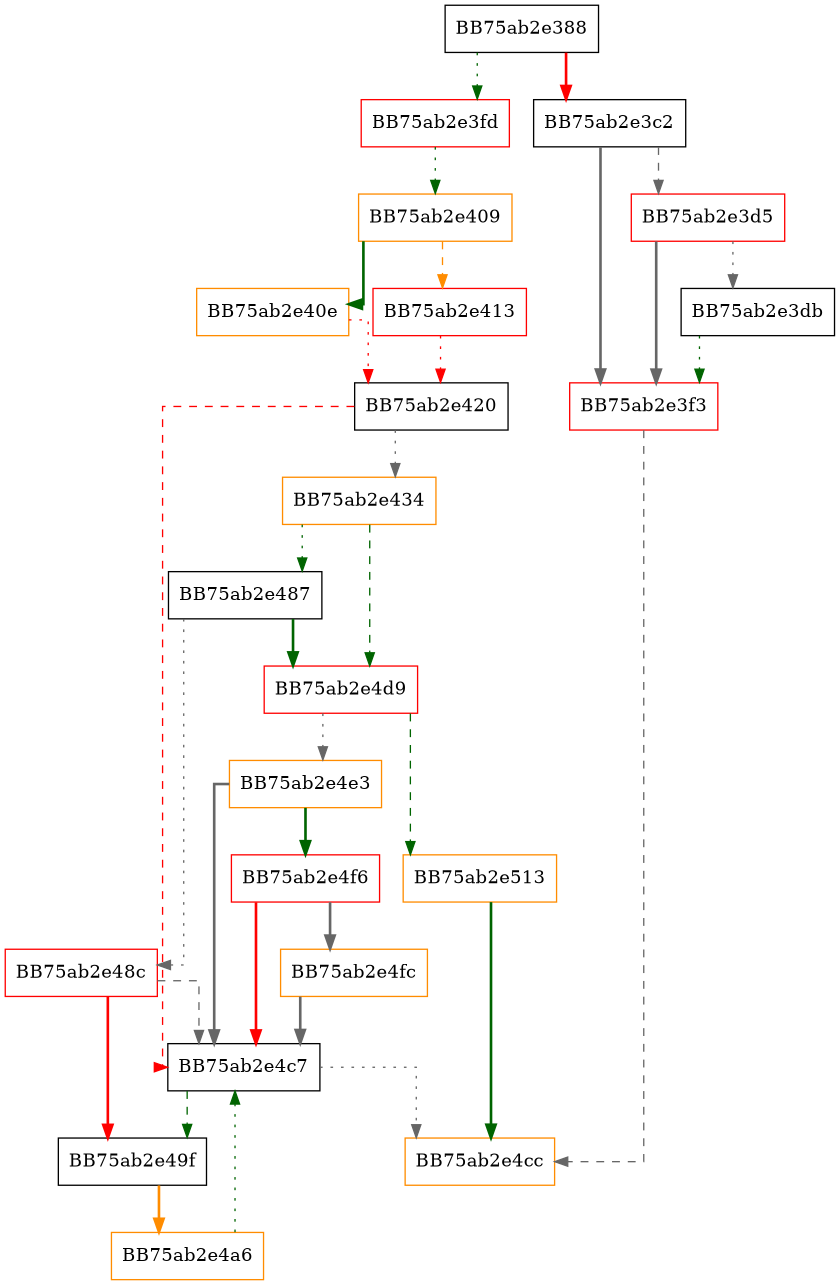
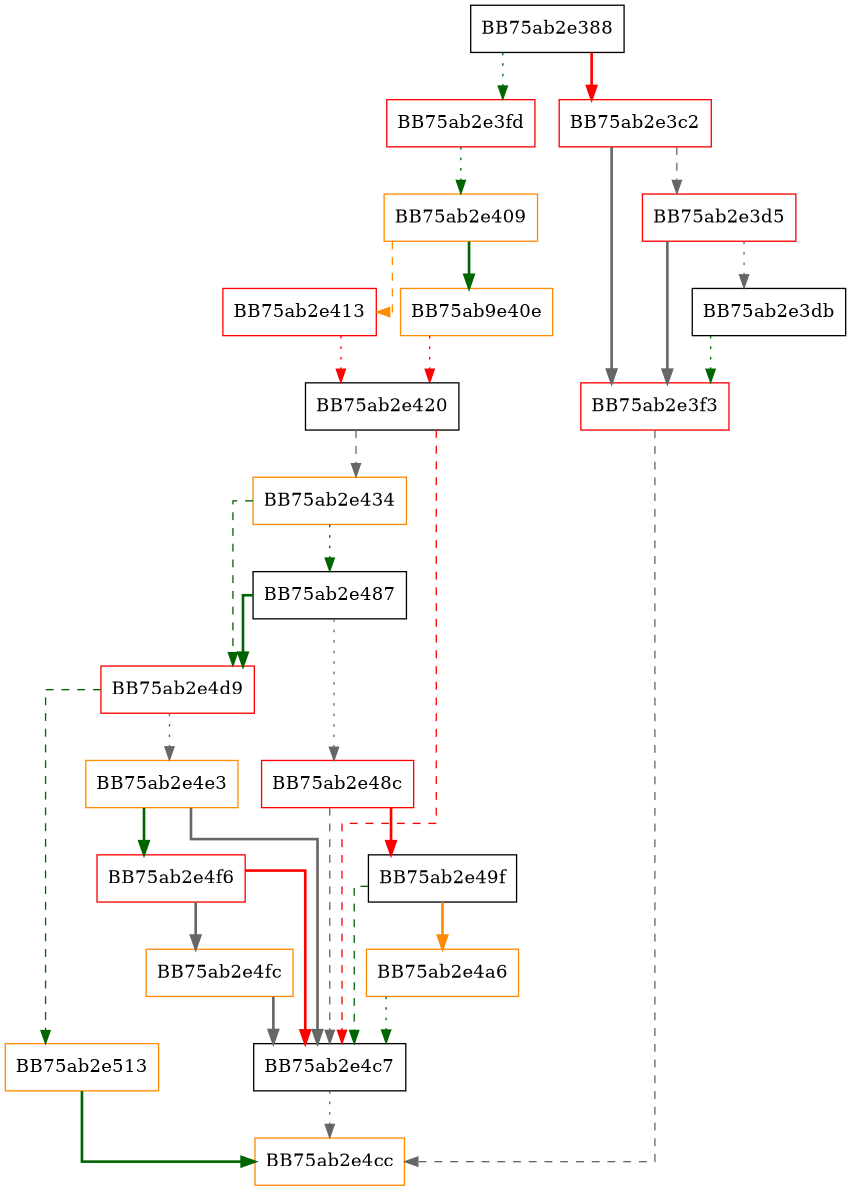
(610, 123) -> (635, 123)
(273, 312) -> (477, 312)
(395, 447) -> (356, 447)
(187, 1108) -> (354, 951)
